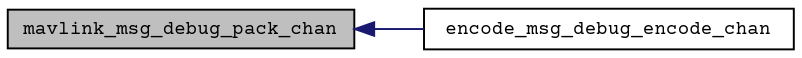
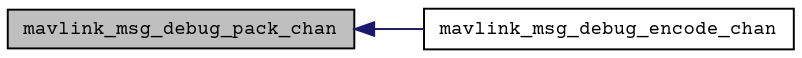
(609, 29) -> (609, 29)
